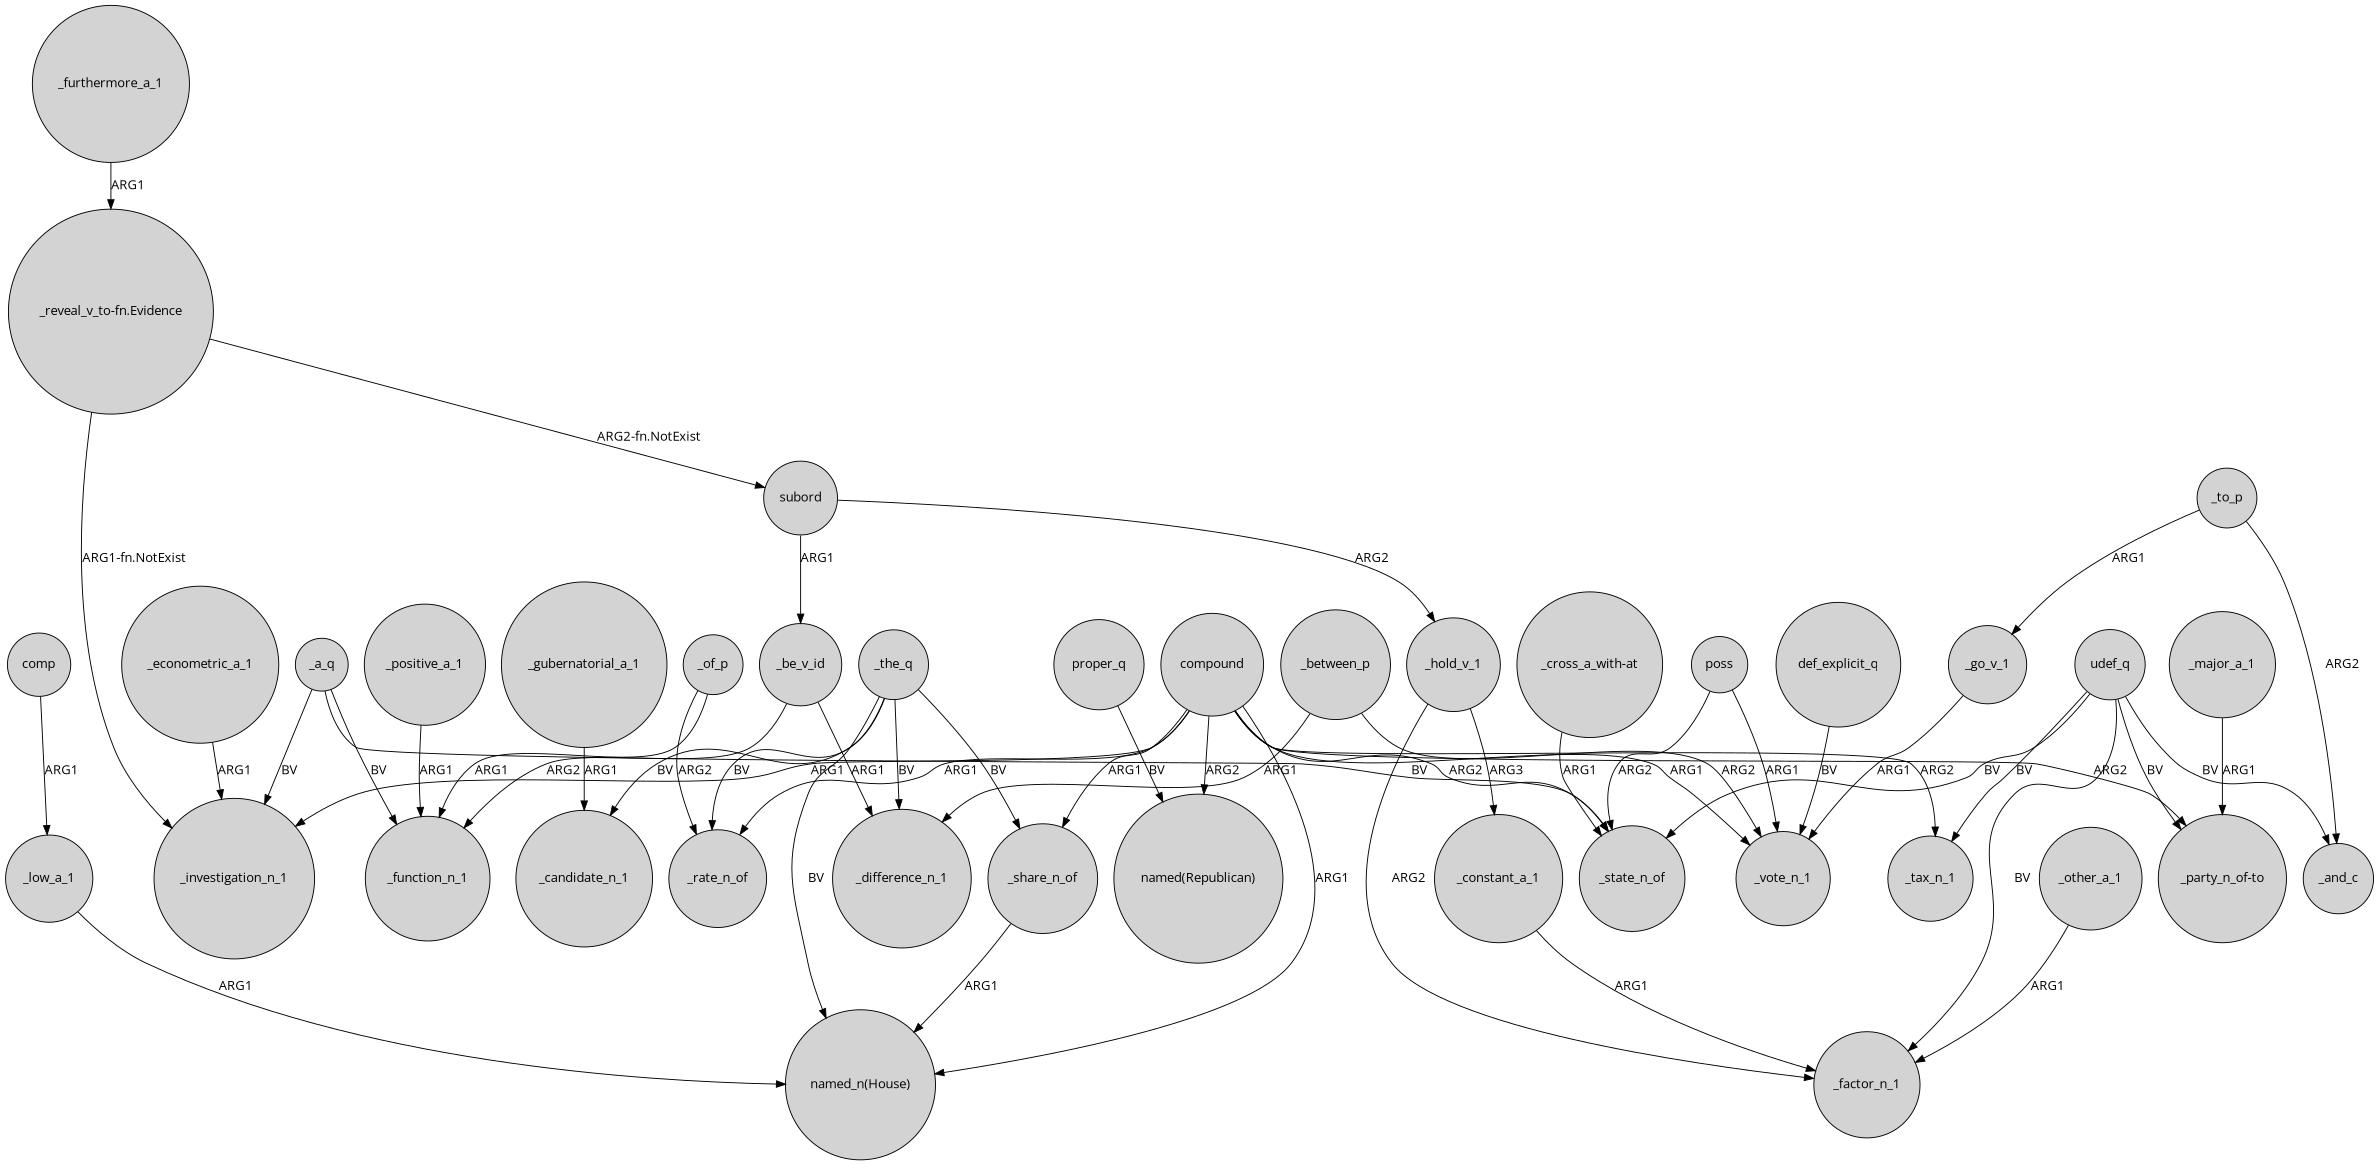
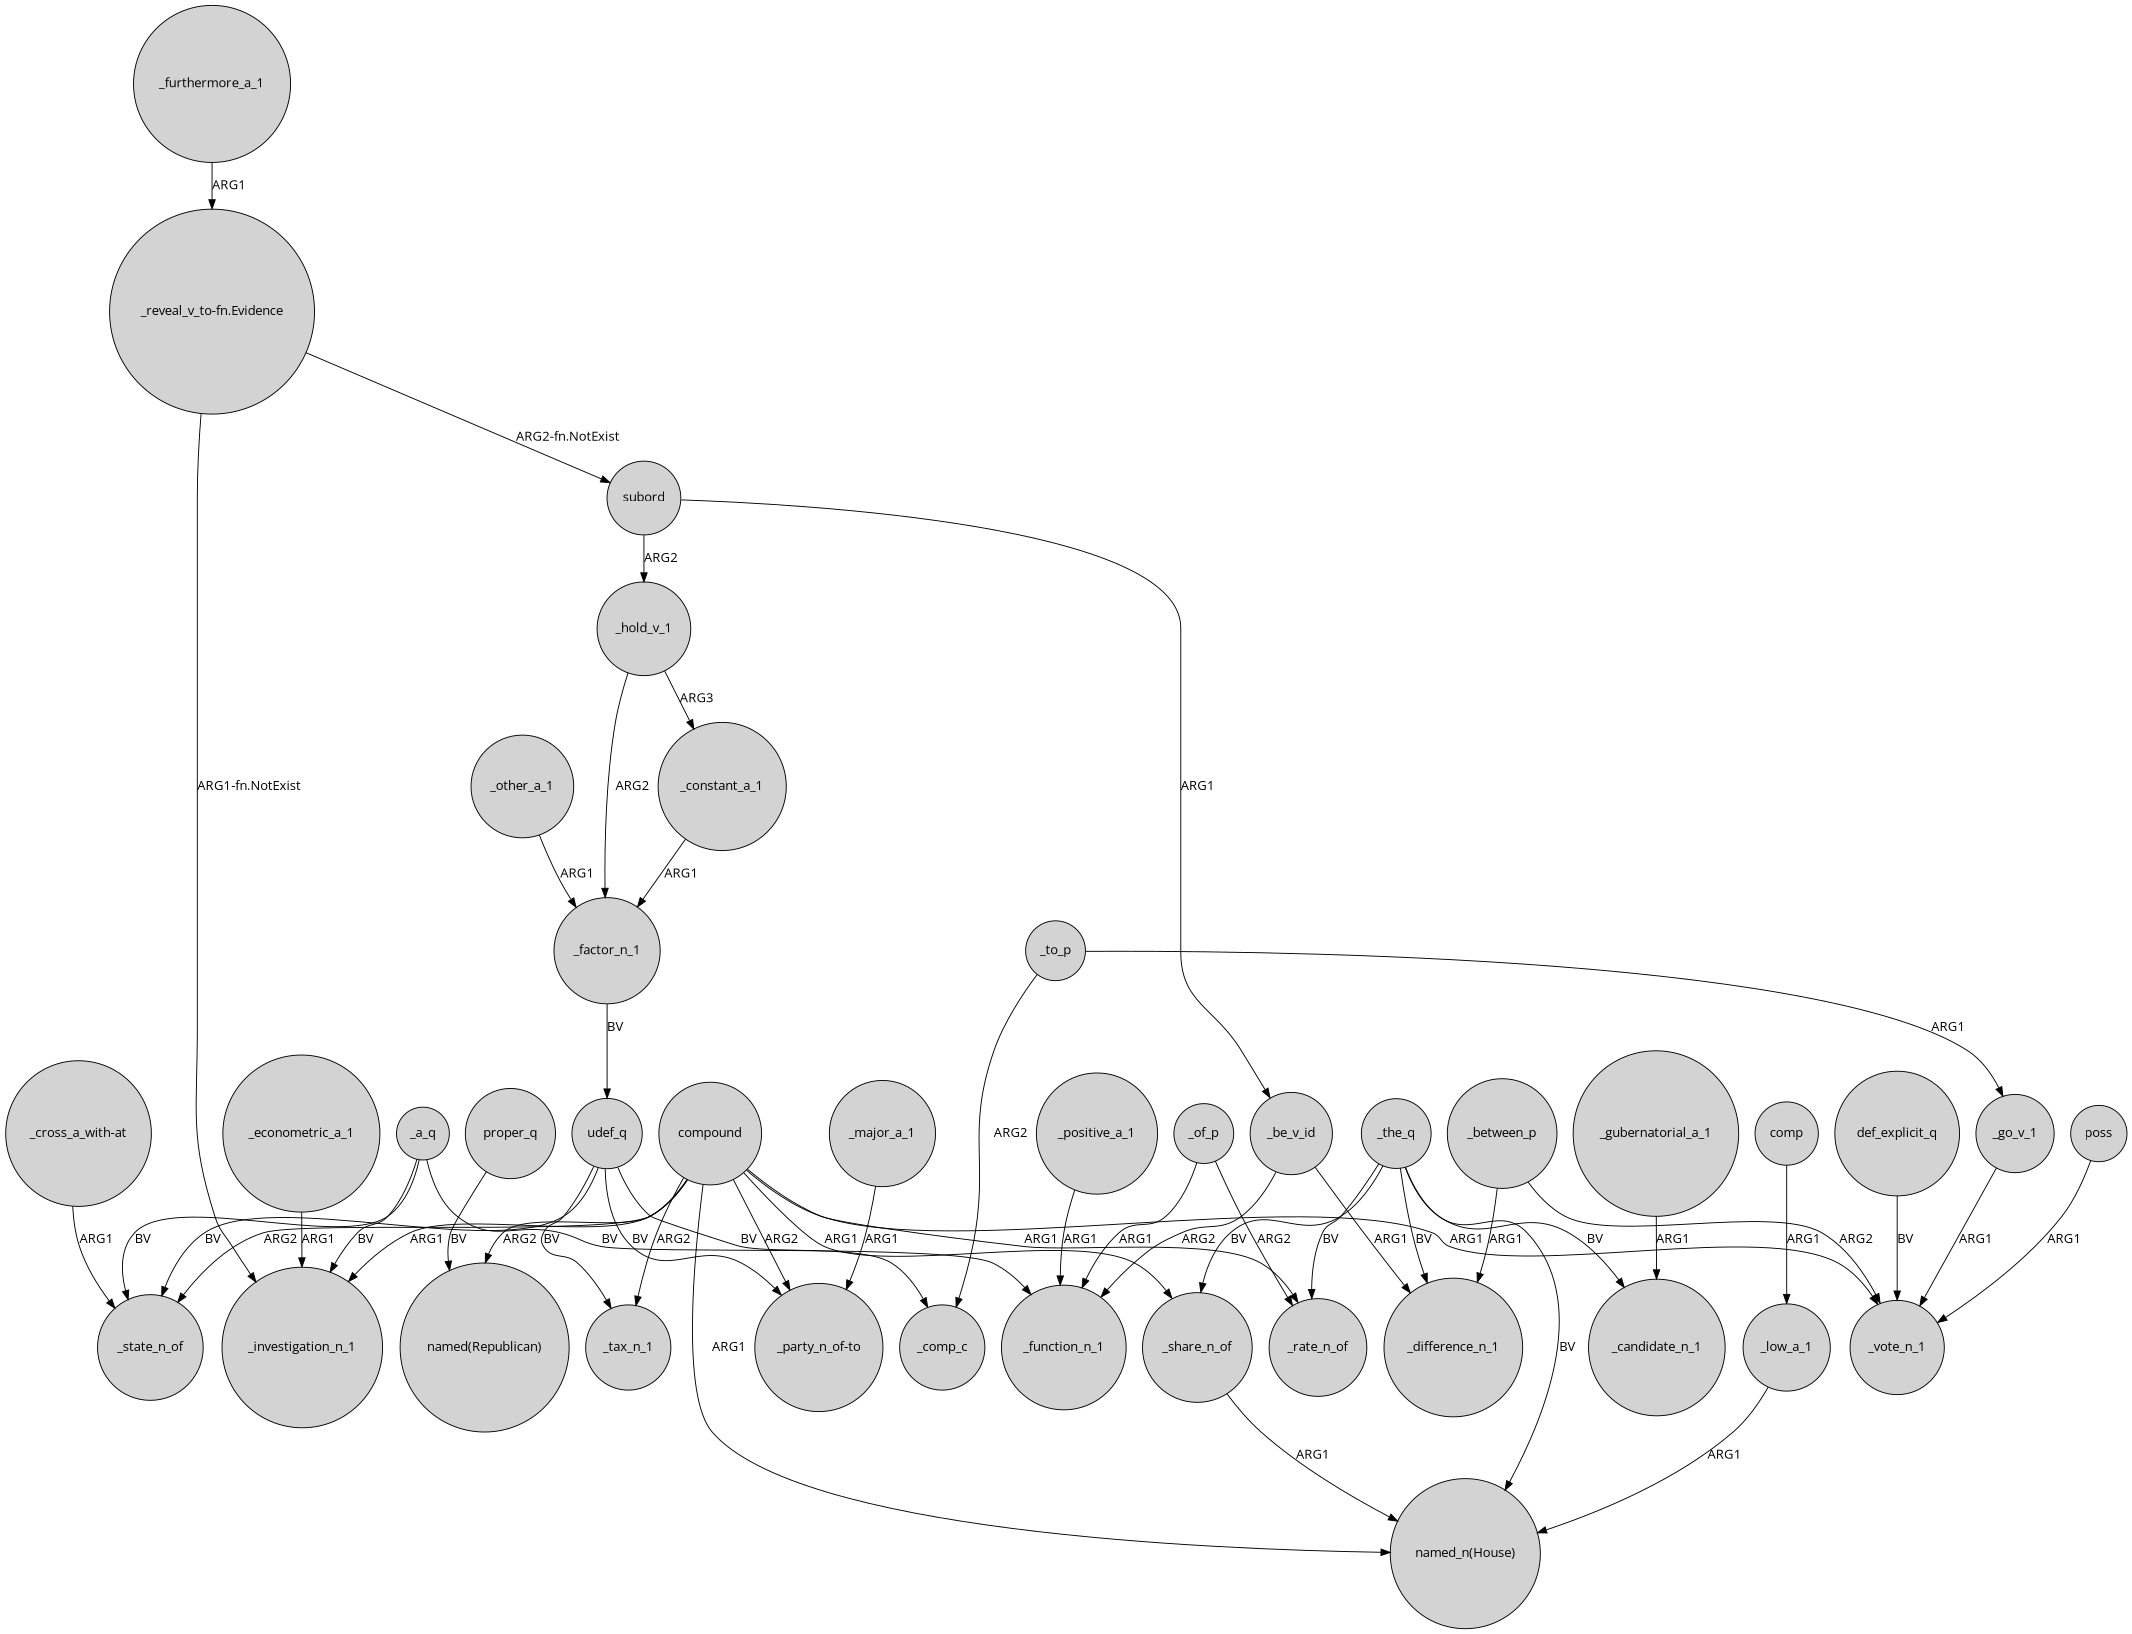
(1674, 745) -> none
(1990, 843) -> (607, 1046)
(2338, 879) -> (942, 1348)
